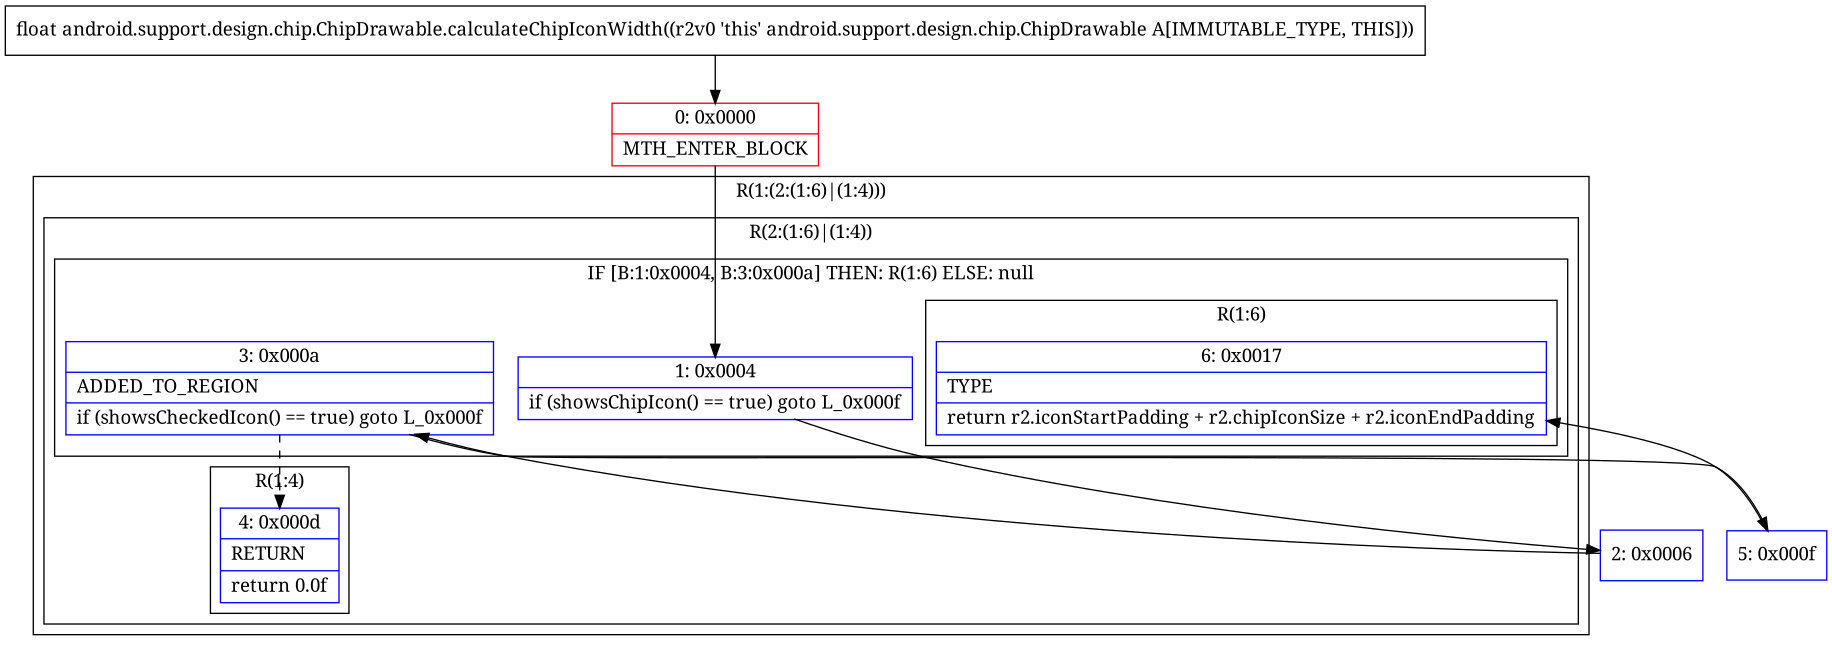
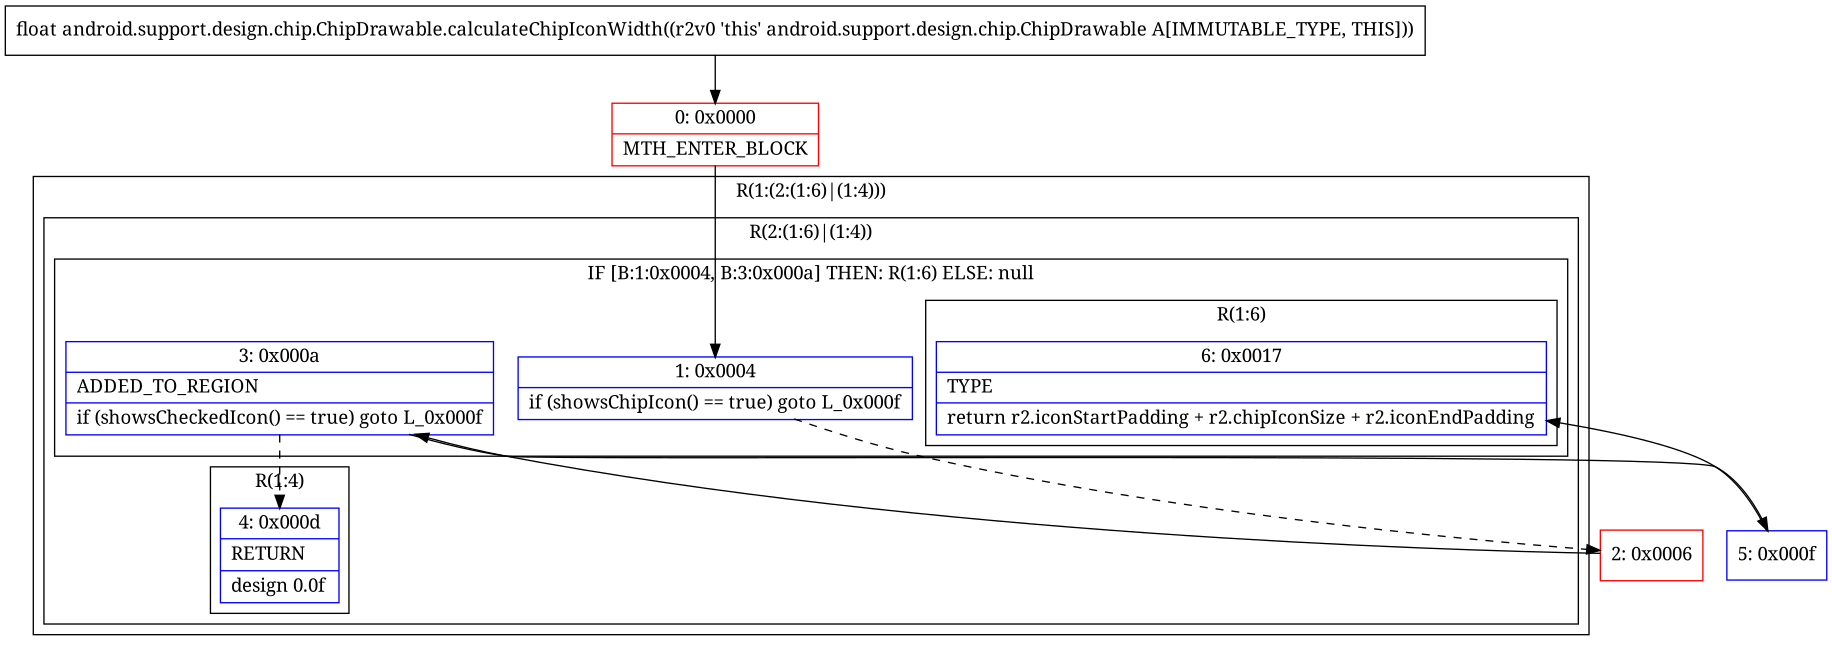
(1187, 505) -> (1187, 505)
(1652, 555) -> (1652, 555)
(280, 586) -> (278, 586)
